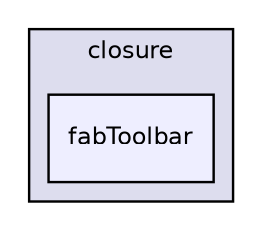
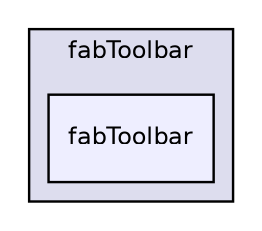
(131, 52) -> (131, 52)
